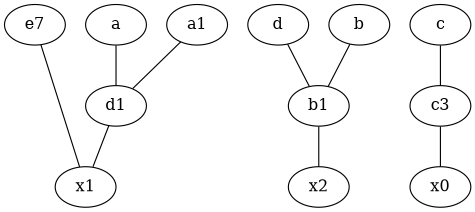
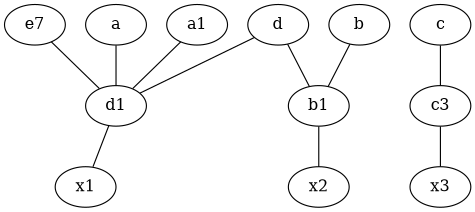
none -> (197, 65)
(60, 106) -> (75, 65)
(440, 187) -> (440, 187)
